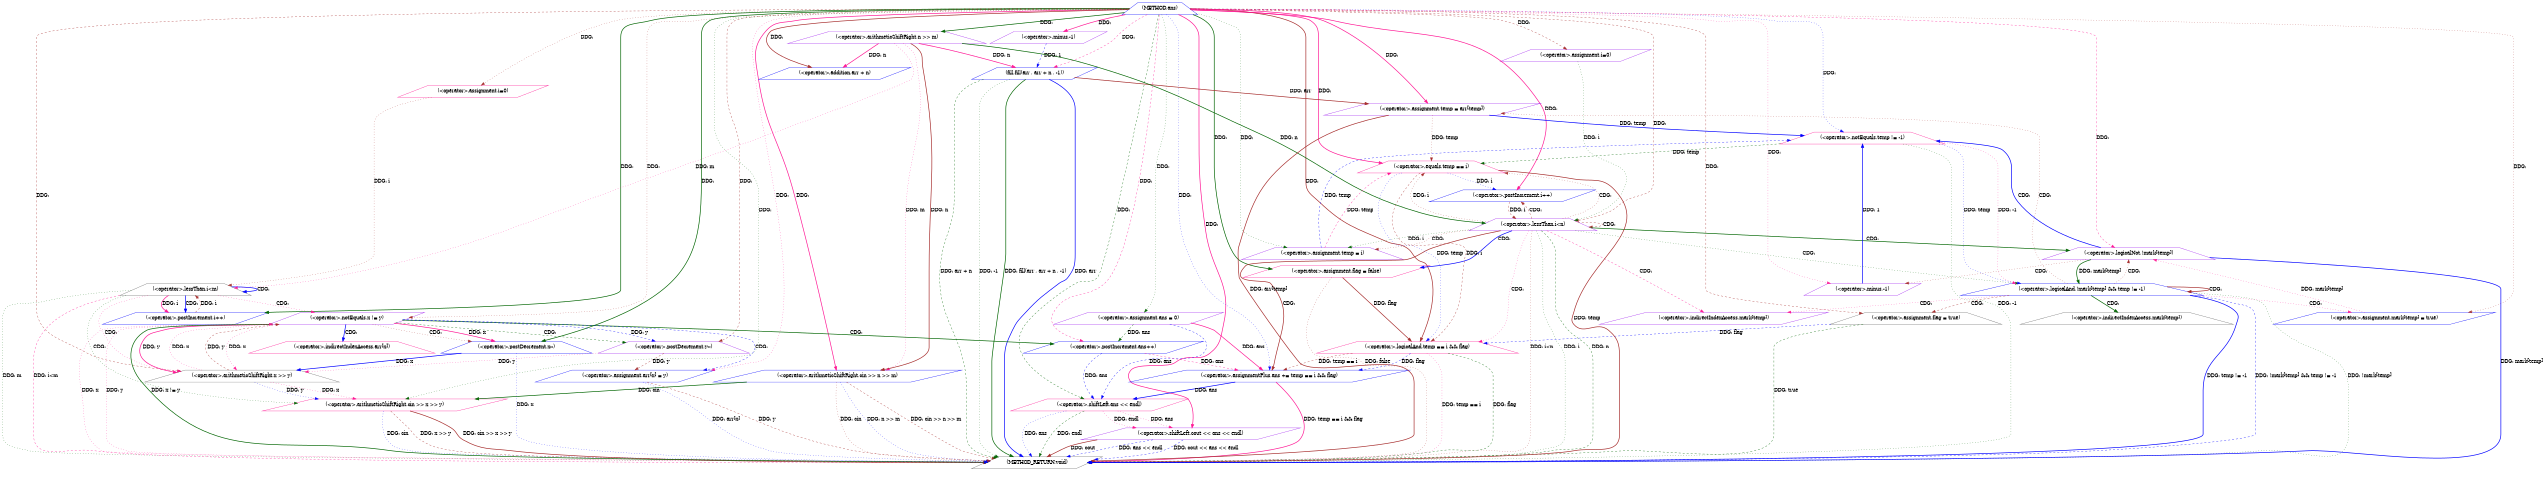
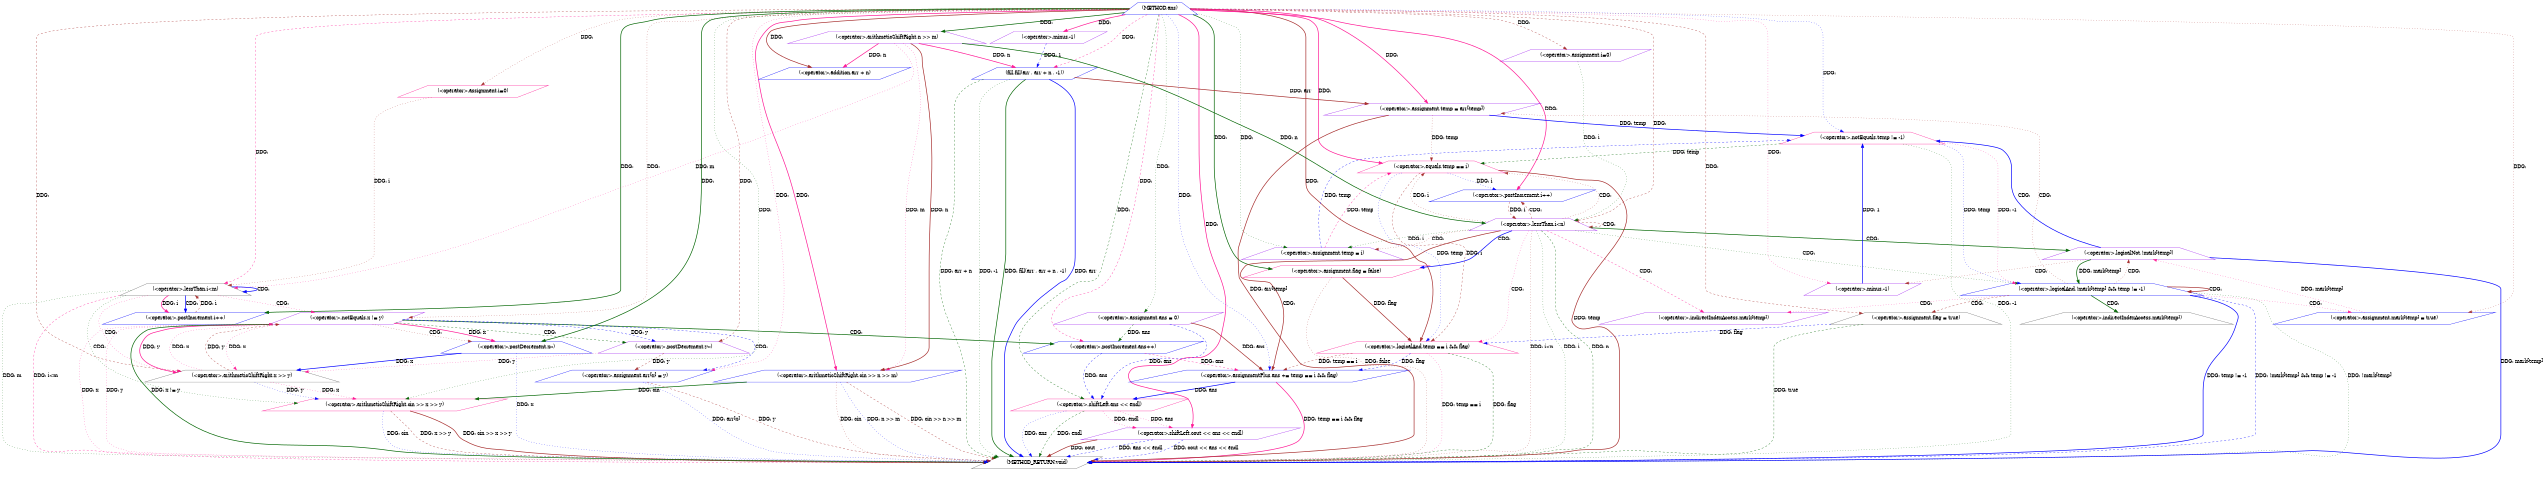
(1864, 19) -> (562, 17)
(1228, 341) -> (1228, 341)
(342, 347) -> none
